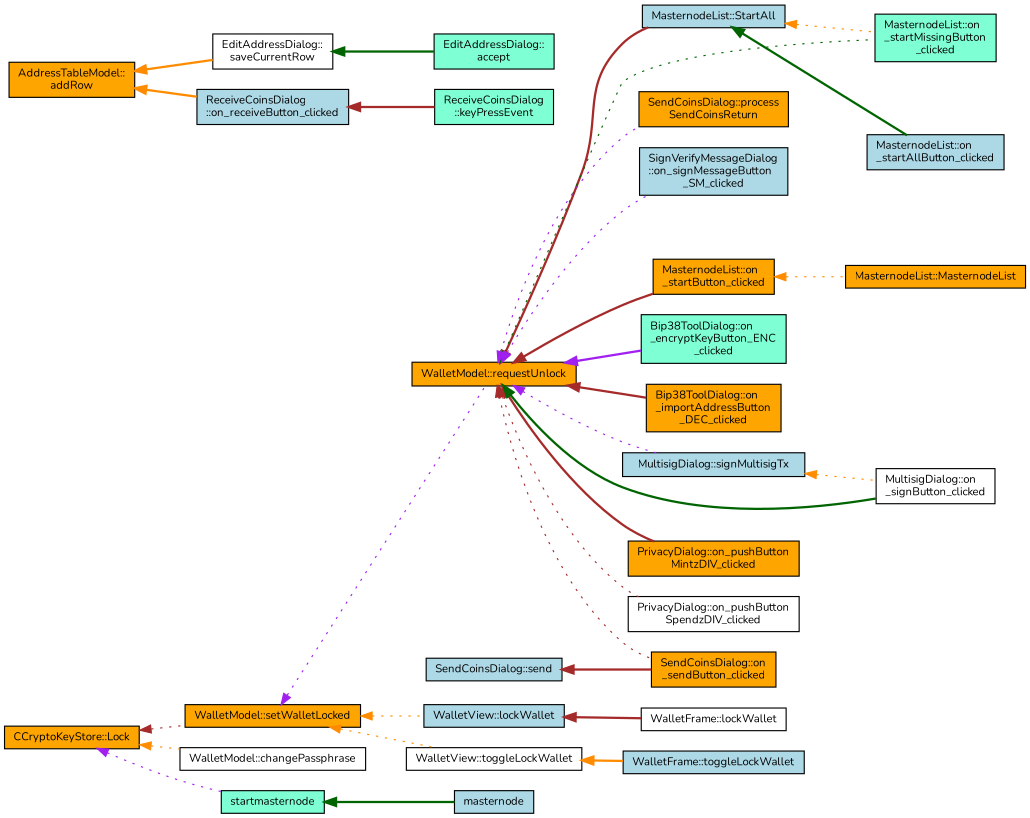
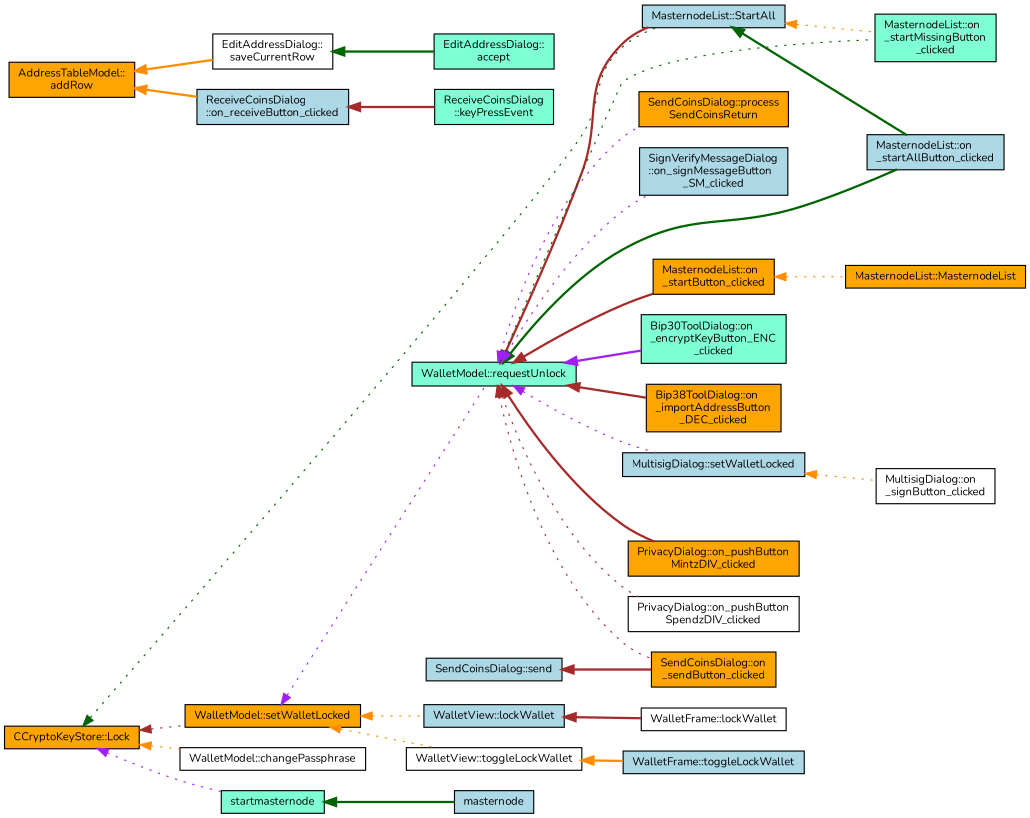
(714, 339) -> (714, 339)
(494, 374) -> (494, 374)
none -> (385, 376)
(714, 465) -> (714, 465)
(675, 501) -> (685, 226)
